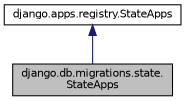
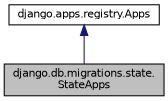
(93, 15) -> (84, 15)
